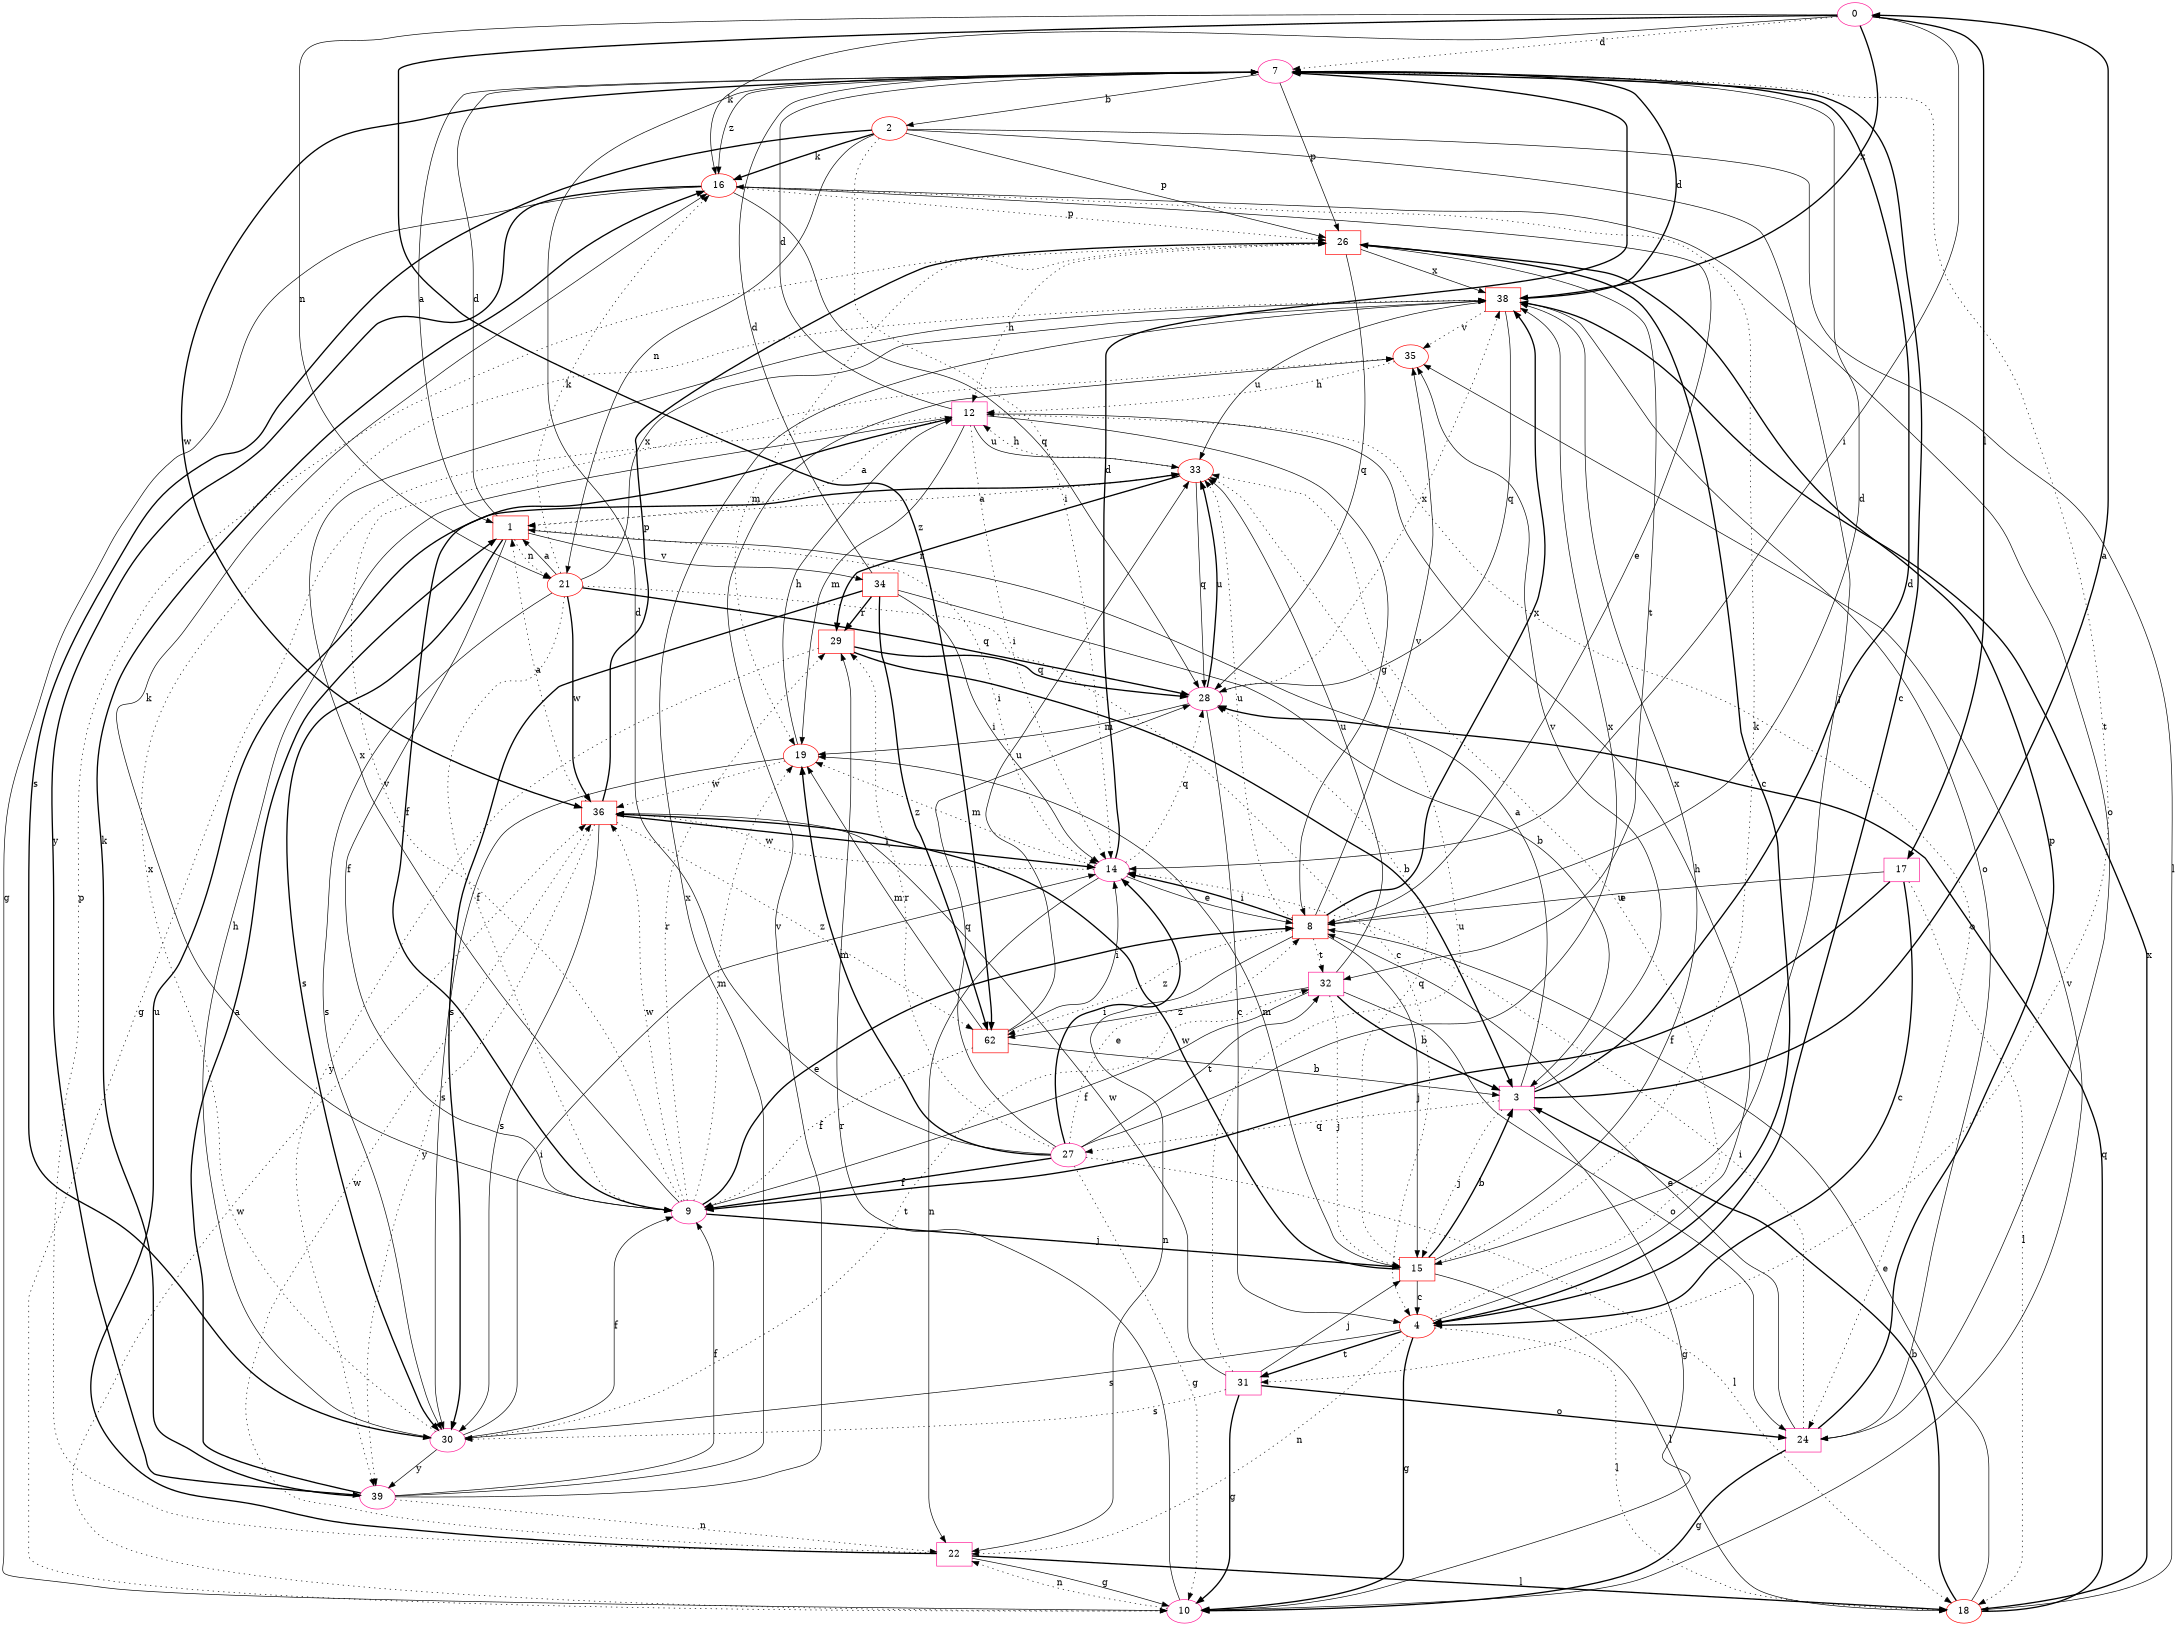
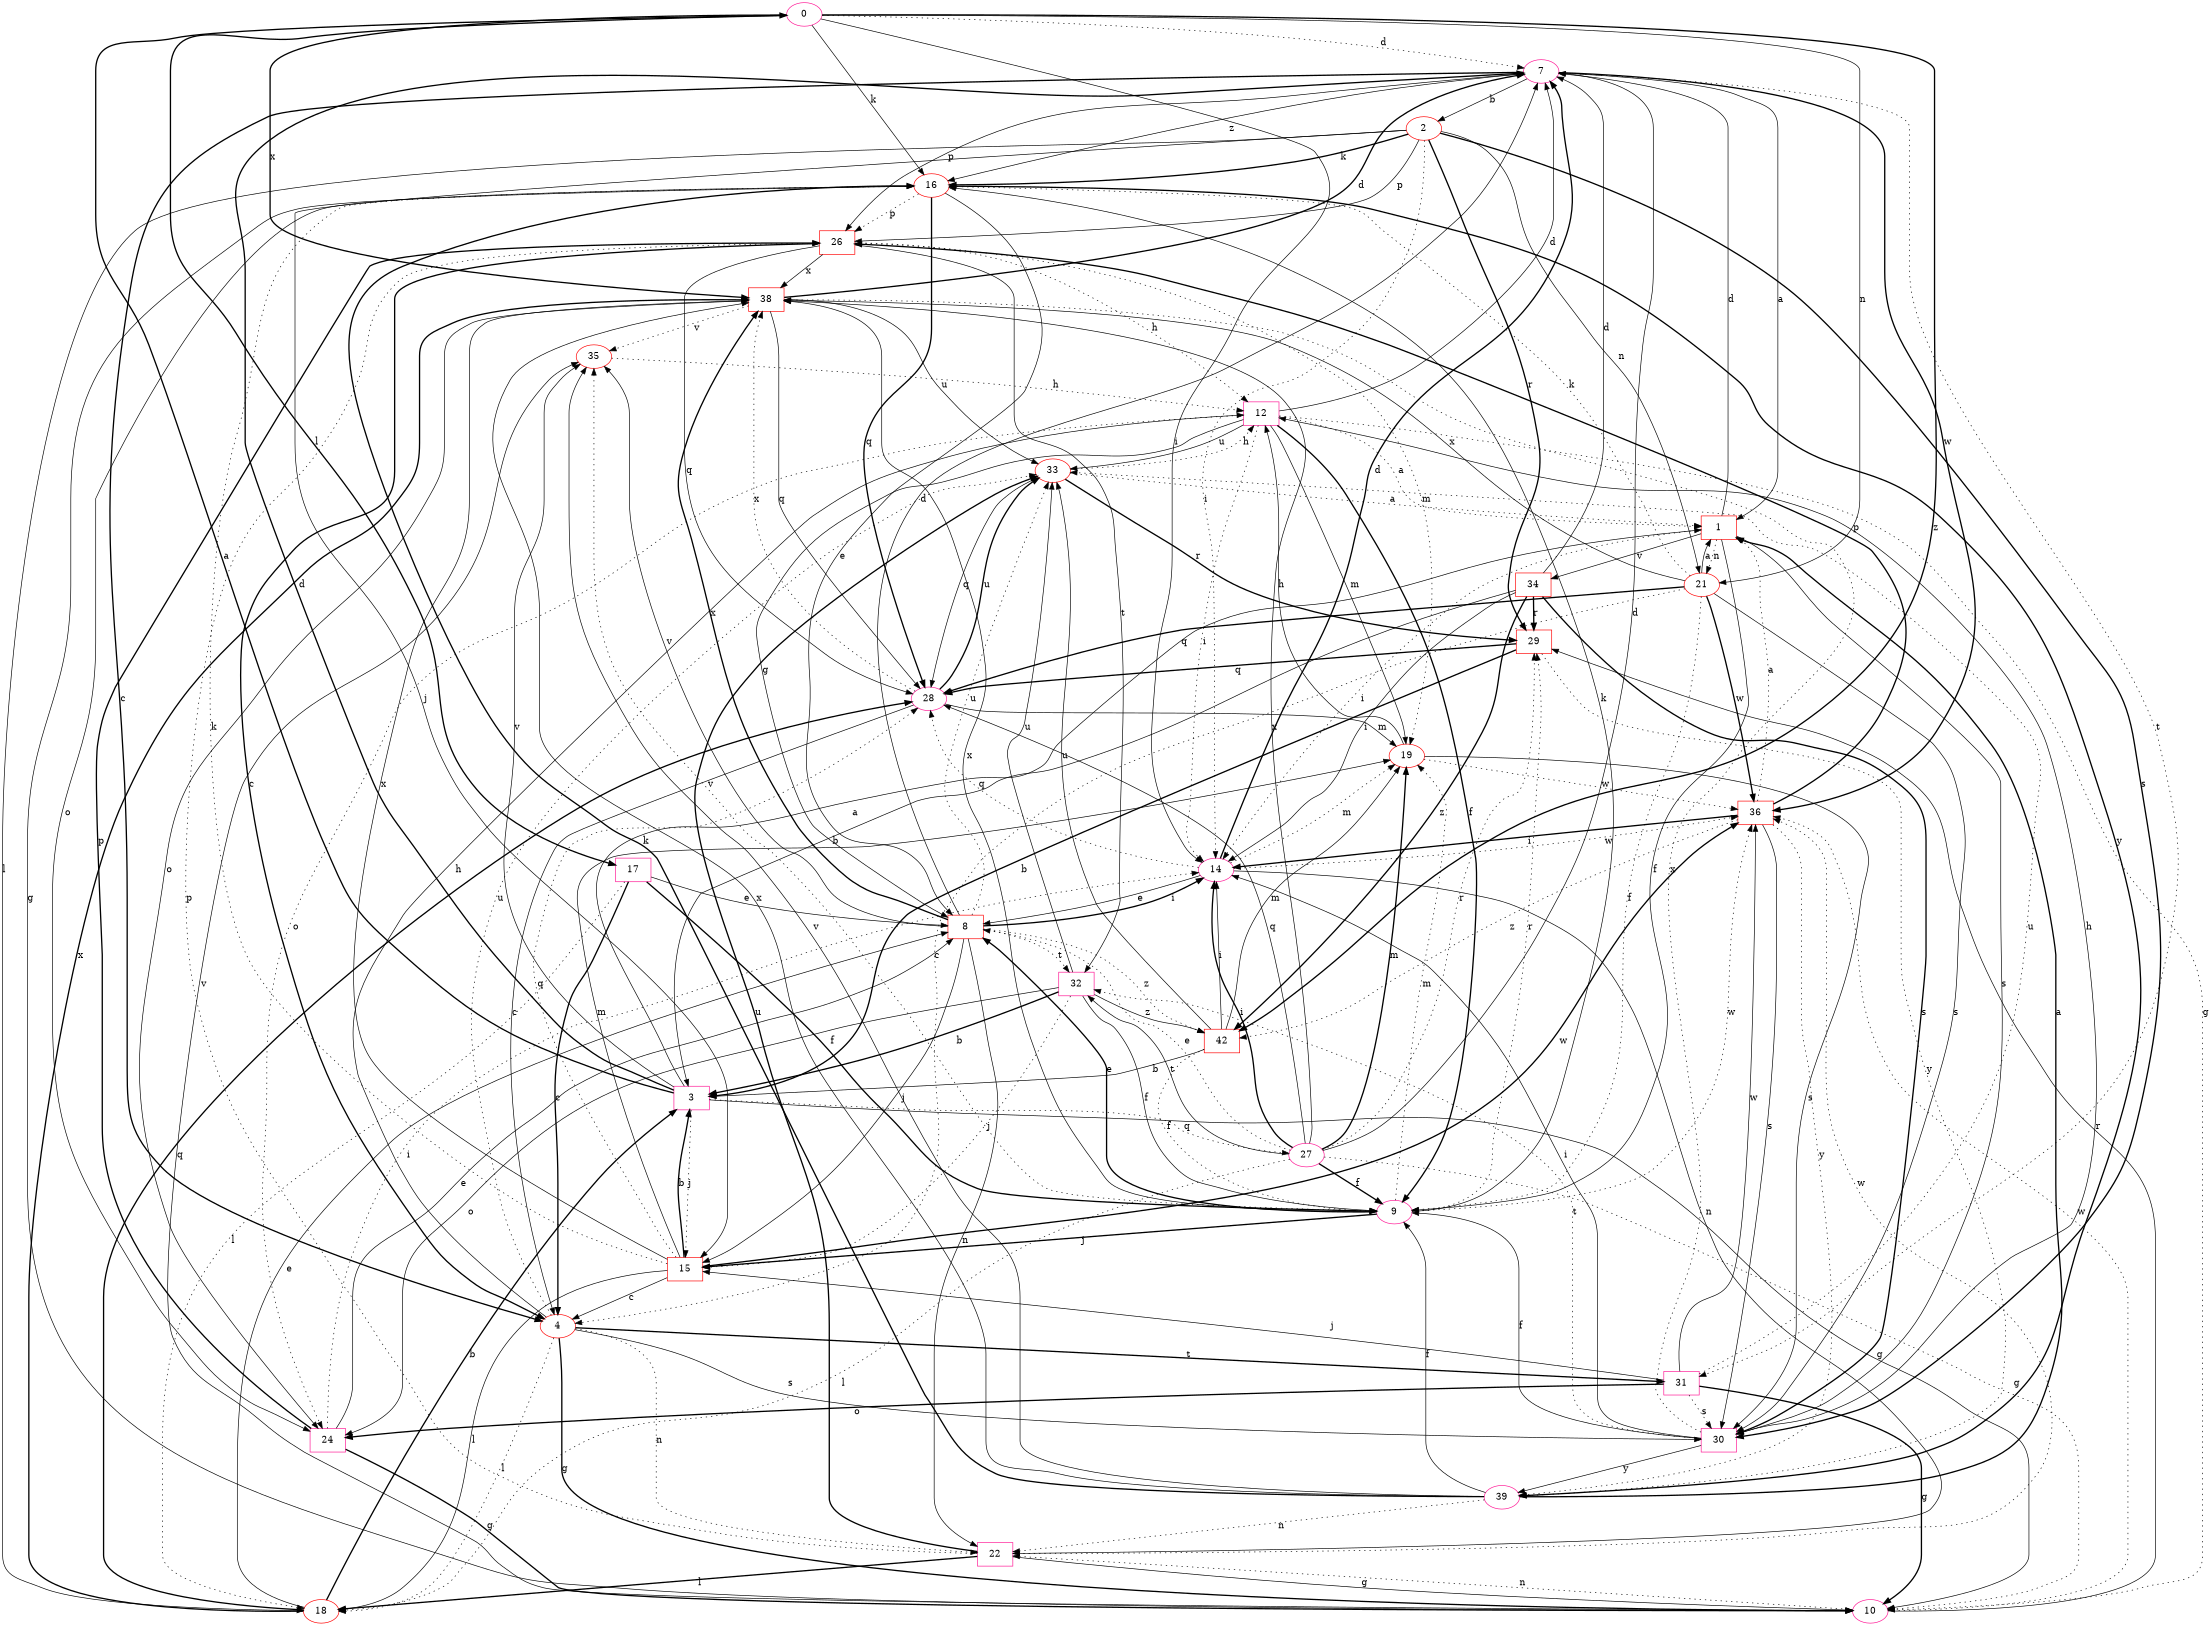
none -> (1525, 377)
(992, 401) -> (868, 433)
(295, 949) -> (2002, 984)
(990, 1041) -> (1222, 1041)
(448, 1440) -> (1719, 1440)
